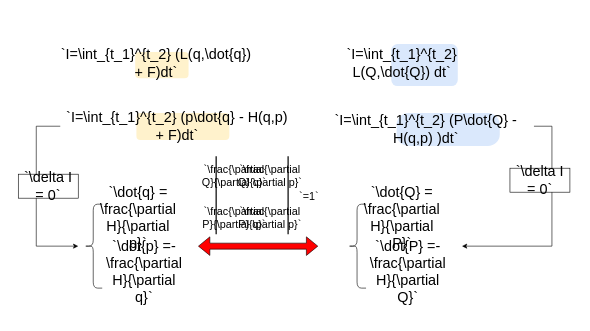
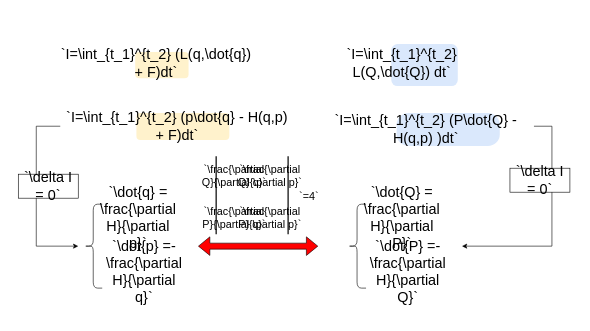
(309, 197) -> (309, 197)
